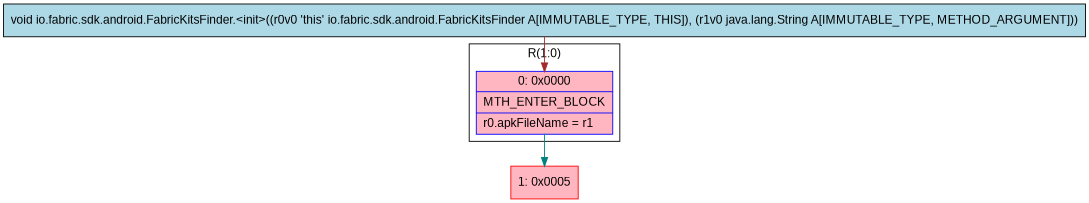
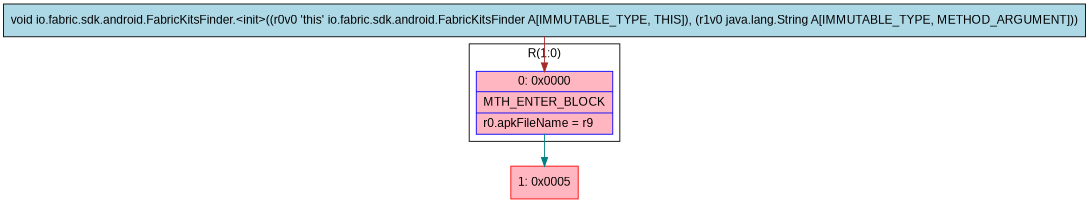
(538, 123) -> (538, 123)
